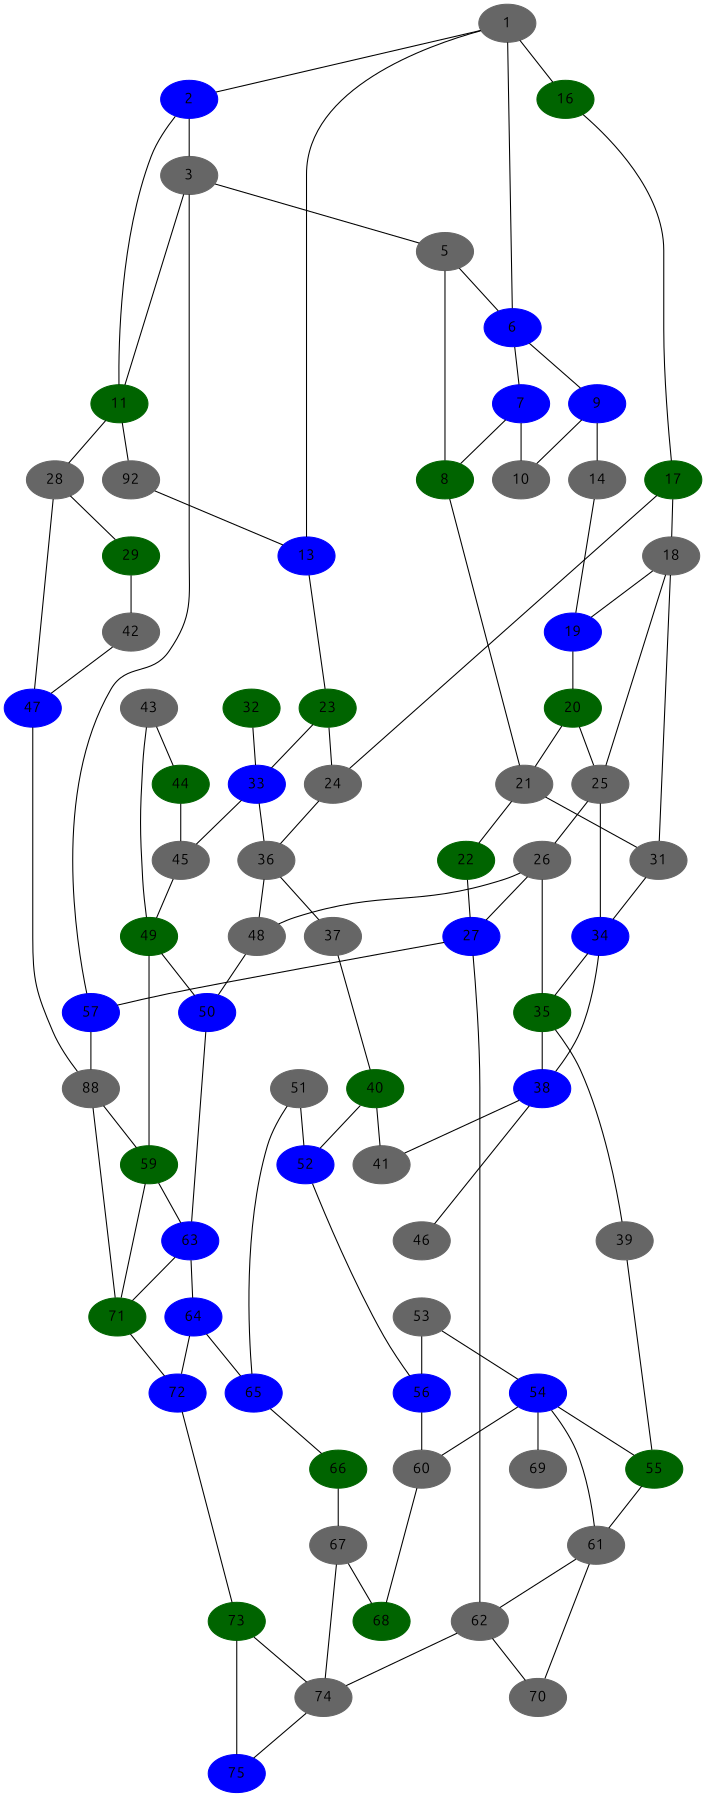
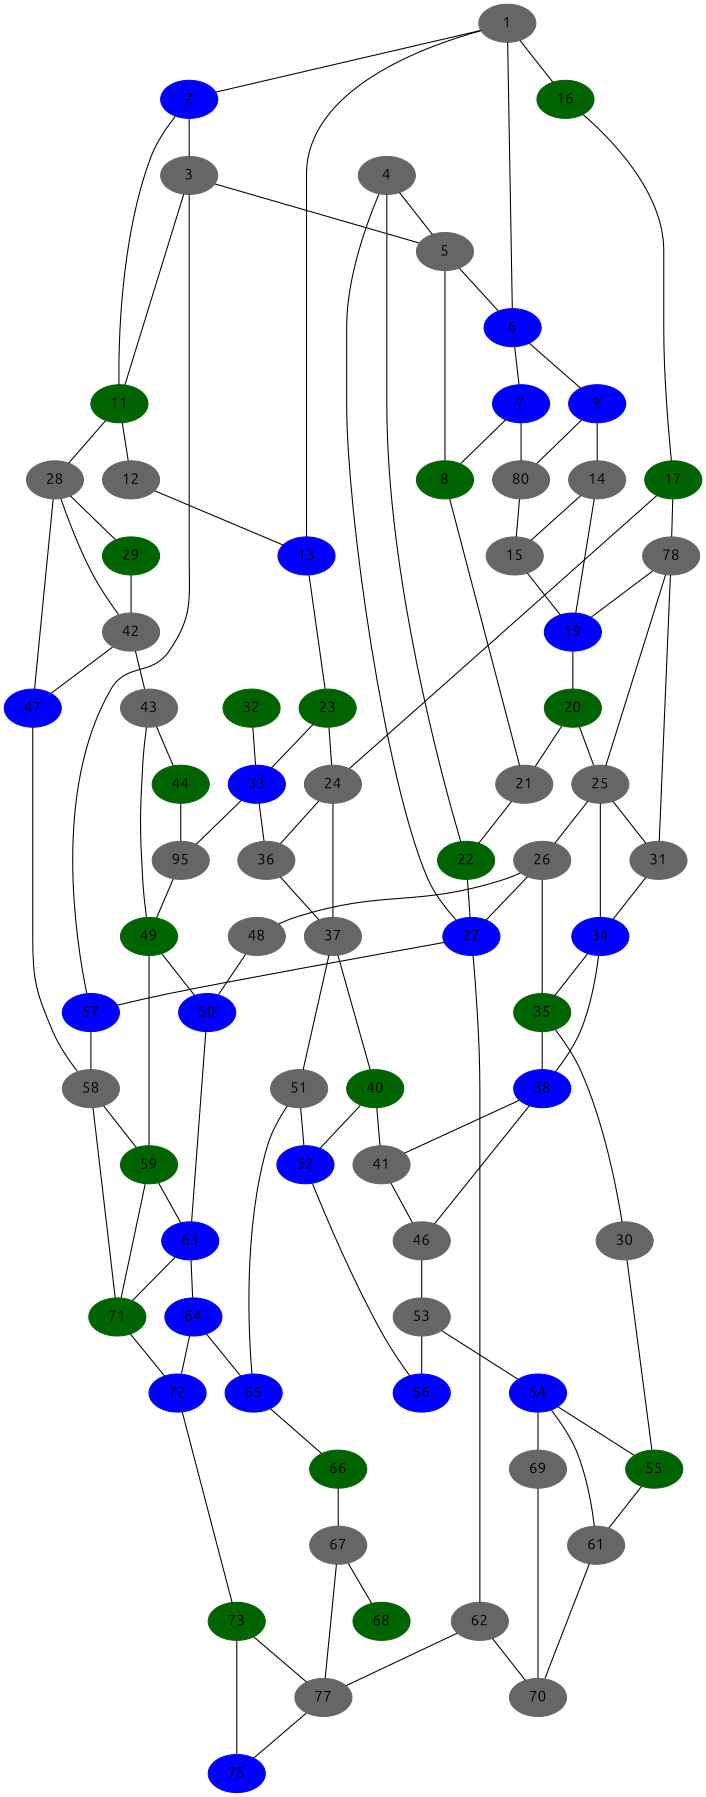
none -> (387, 175)
(131, 480) -> (131, 480)
(521, 480) -> (521, 480)
none -> (515, 556)
(671, 556) -> (671, 556)
none -> (85, 559)
none -> (138, 663)
(591, 822) -> (629, 822)
(181, 860) -> (181, 860)
none -> (333, 860)
(262, 898) -> none
none -> (316, 1013)
(91, 1089) -> (91, 1089)
none -> (402, 1203)
(625, 1241) -> (625, 1241)
none -> (422, 1279)
(422, 1469) -> none
none -> (538, 1583)
(538, 1583) -> none
(323, 1697) -> (323, 1697)
